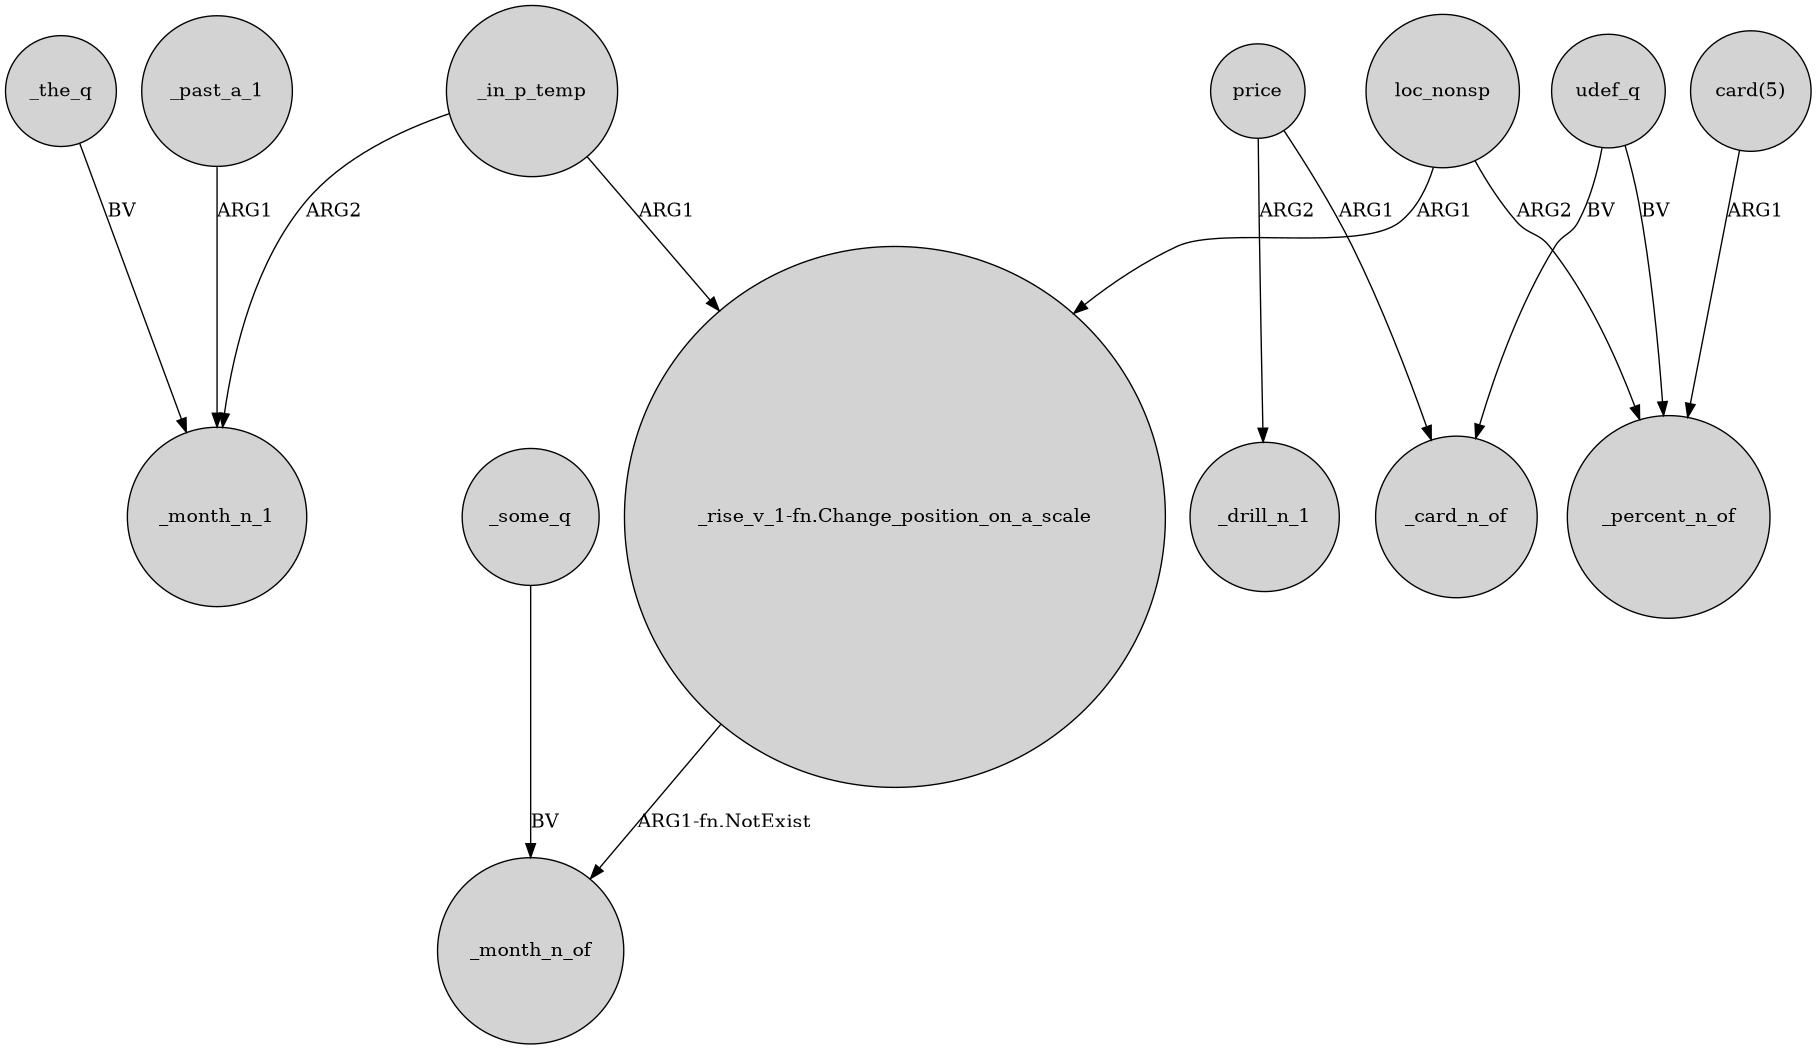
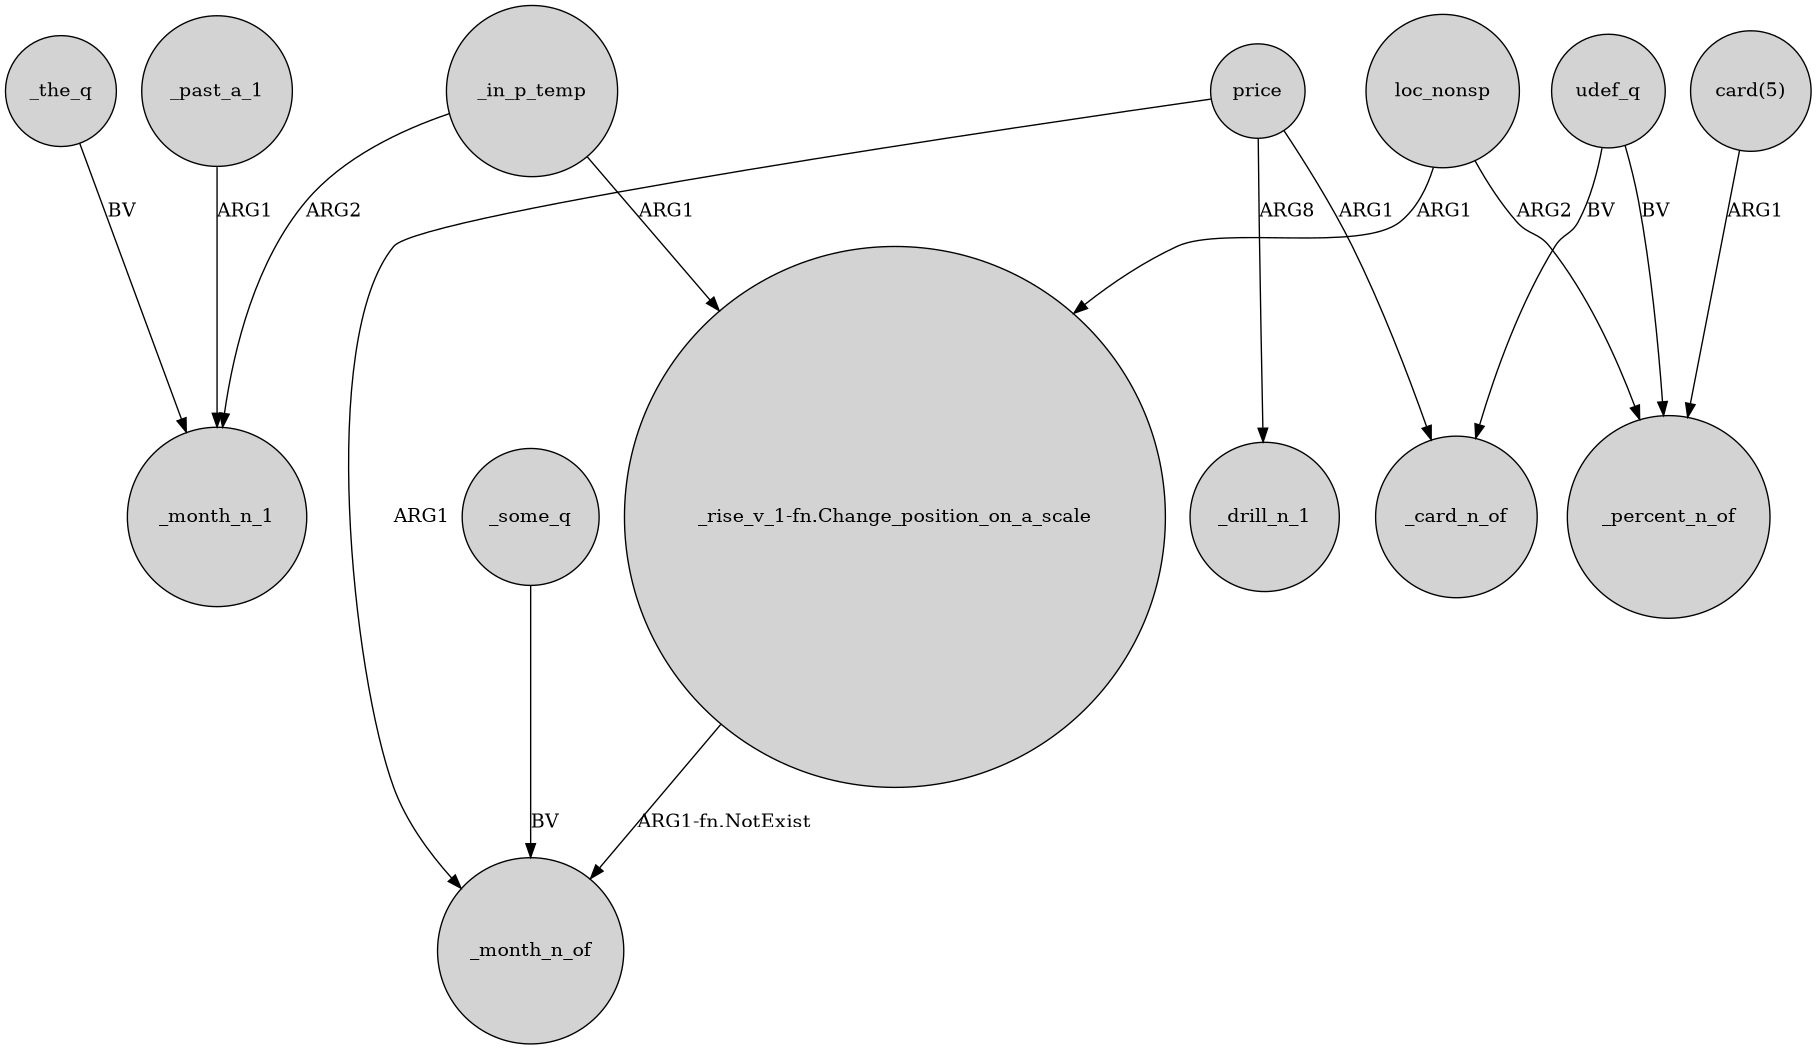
(1287, 211) -> (1287, 211)
none -> (475, 221)
